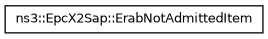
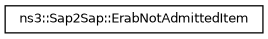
(134, 19) -> (134, 19)
